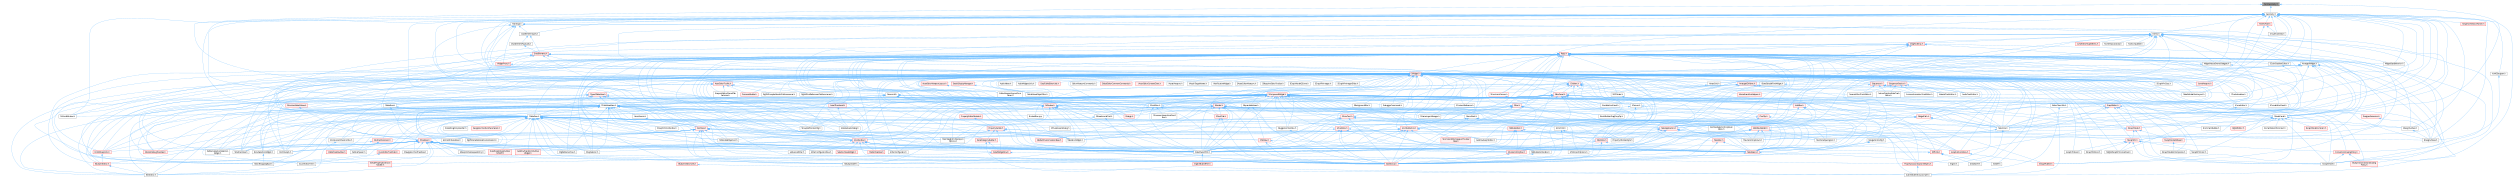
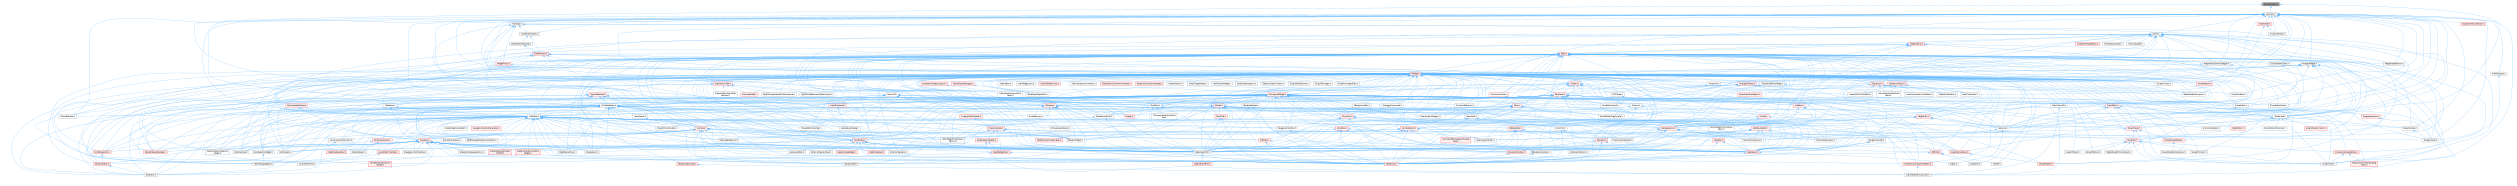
(1150, 84) -> (1150, 84)
